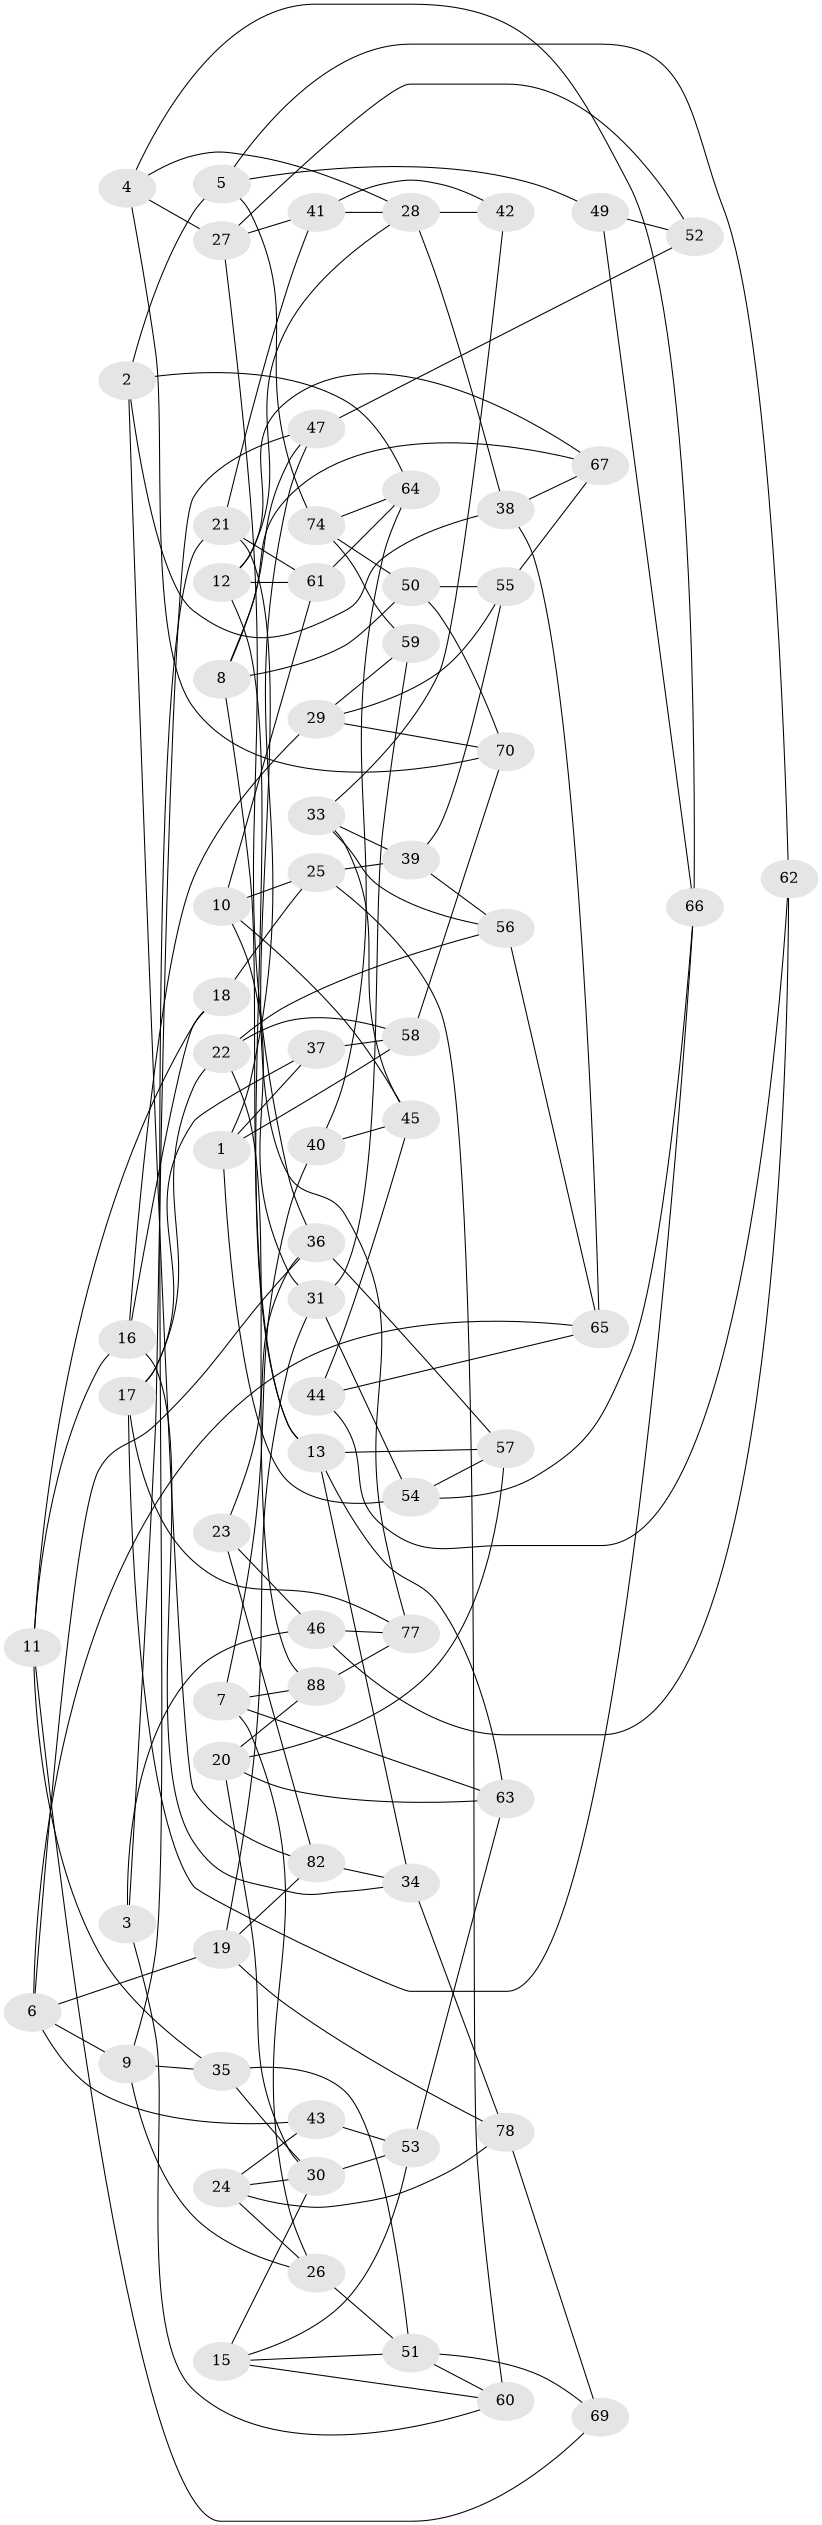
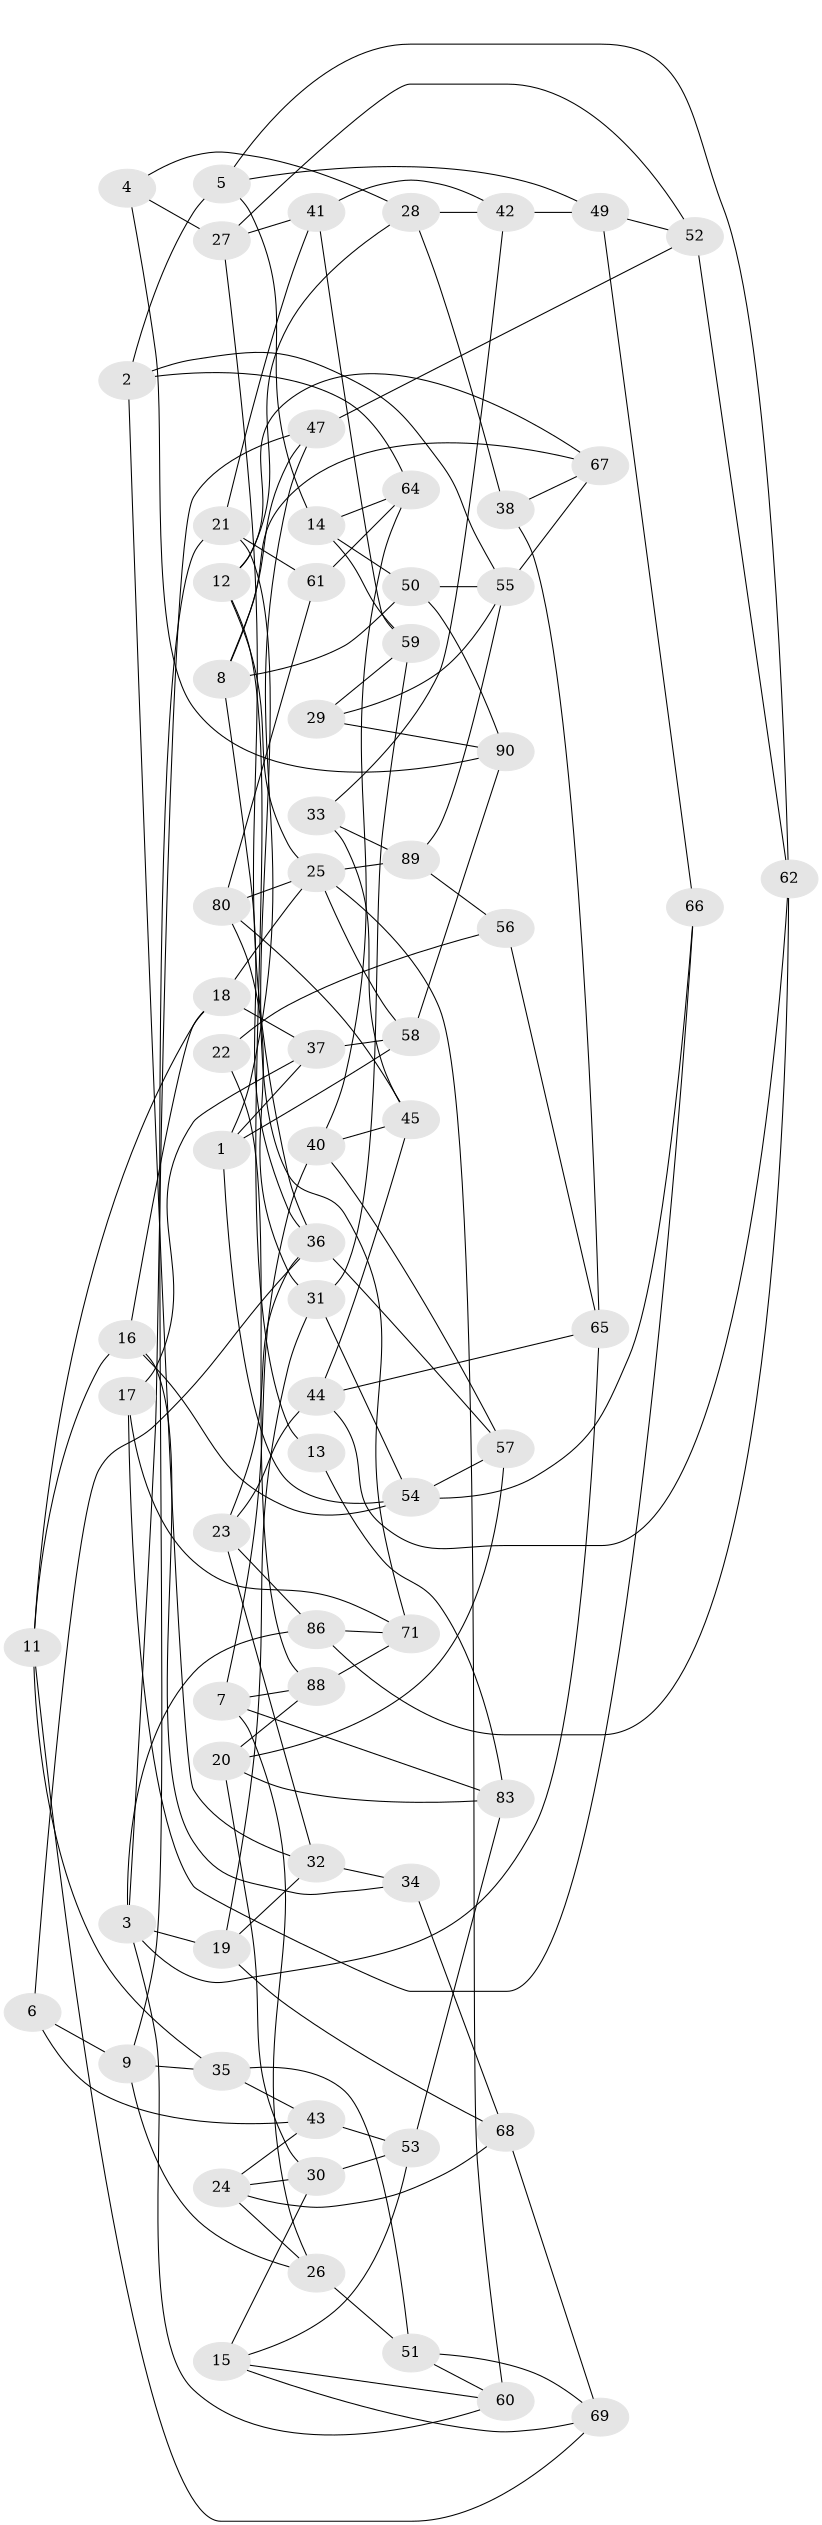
(638, 210) -> none
(364, 212) -> (350, 432)
none -> (553, 212)
(316, 526) -> (316, 526)
none -> (742, 558)
(266, 582) -> (263, 731)
(229, 631) -> (367, 388)
(506, 752) -> (506, 752)
(411, 860) -> (411, 860)
(394, 895) -> none
(222, 906) -> (222, 906)
(175, 947) -> (234, 1472)
(312, 1018) -> (357, 958)
none -> (270, 1024)
(255, 1071) -> (256, 966)
(176, 1226) -> none
none -> (281, 1436)
(411, 1451) -> (419, 1293)
(127, 1560) -> (539, 1815)
(316, 1630) -> (316, 1630)
(411, 1634) -> (411, 1634)
(360, 1648) -> none
(506, 1799) -> (506, 1799)
(316, 1863) -> (316, 1863)
(127, 1981) -> (175, 1937)
(260, 2115) -> (258, 2090)
(506, 2132) -> (506, 2132)
(317, 2357) -> (408, 2417)
